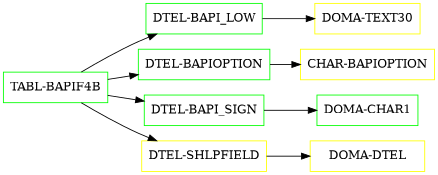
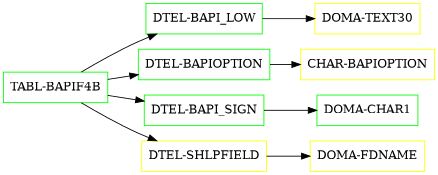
(367, 156) -> (367, 156)
